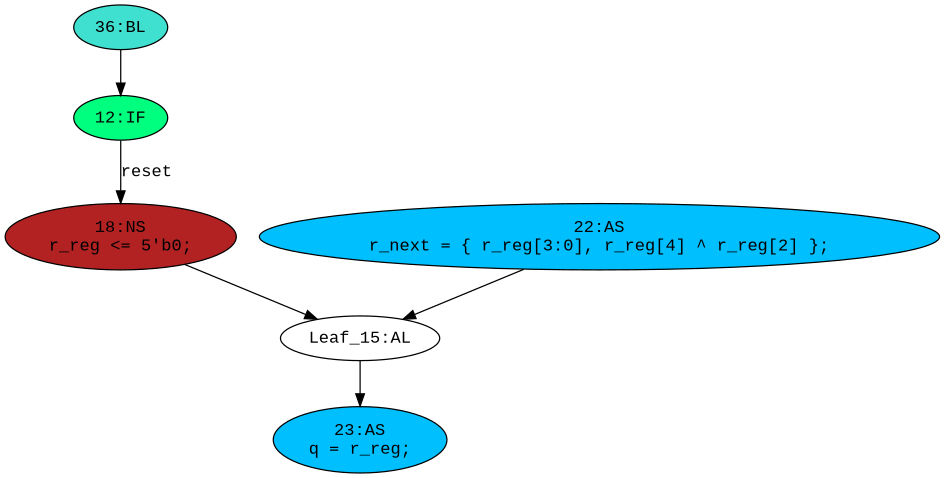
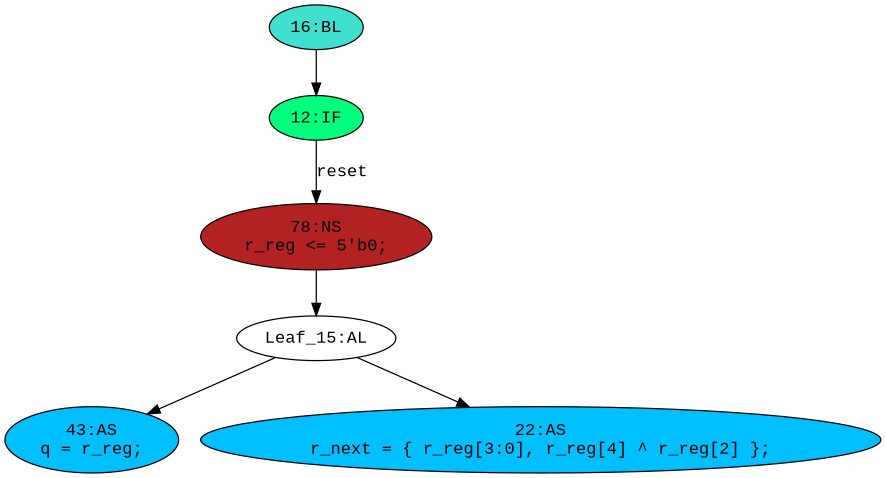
(121, 27) -> (316, 27)
(121, 237) -> (316, 237)
(469, 292) -> (408, 380)
(360, 440) -> (92, 440)
